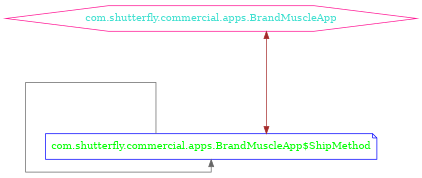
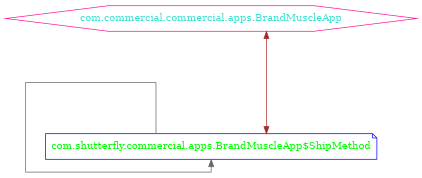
(211, 18) -> (211, 18)
